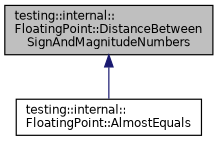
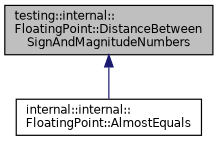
(109, 117) -> (109, 117)
